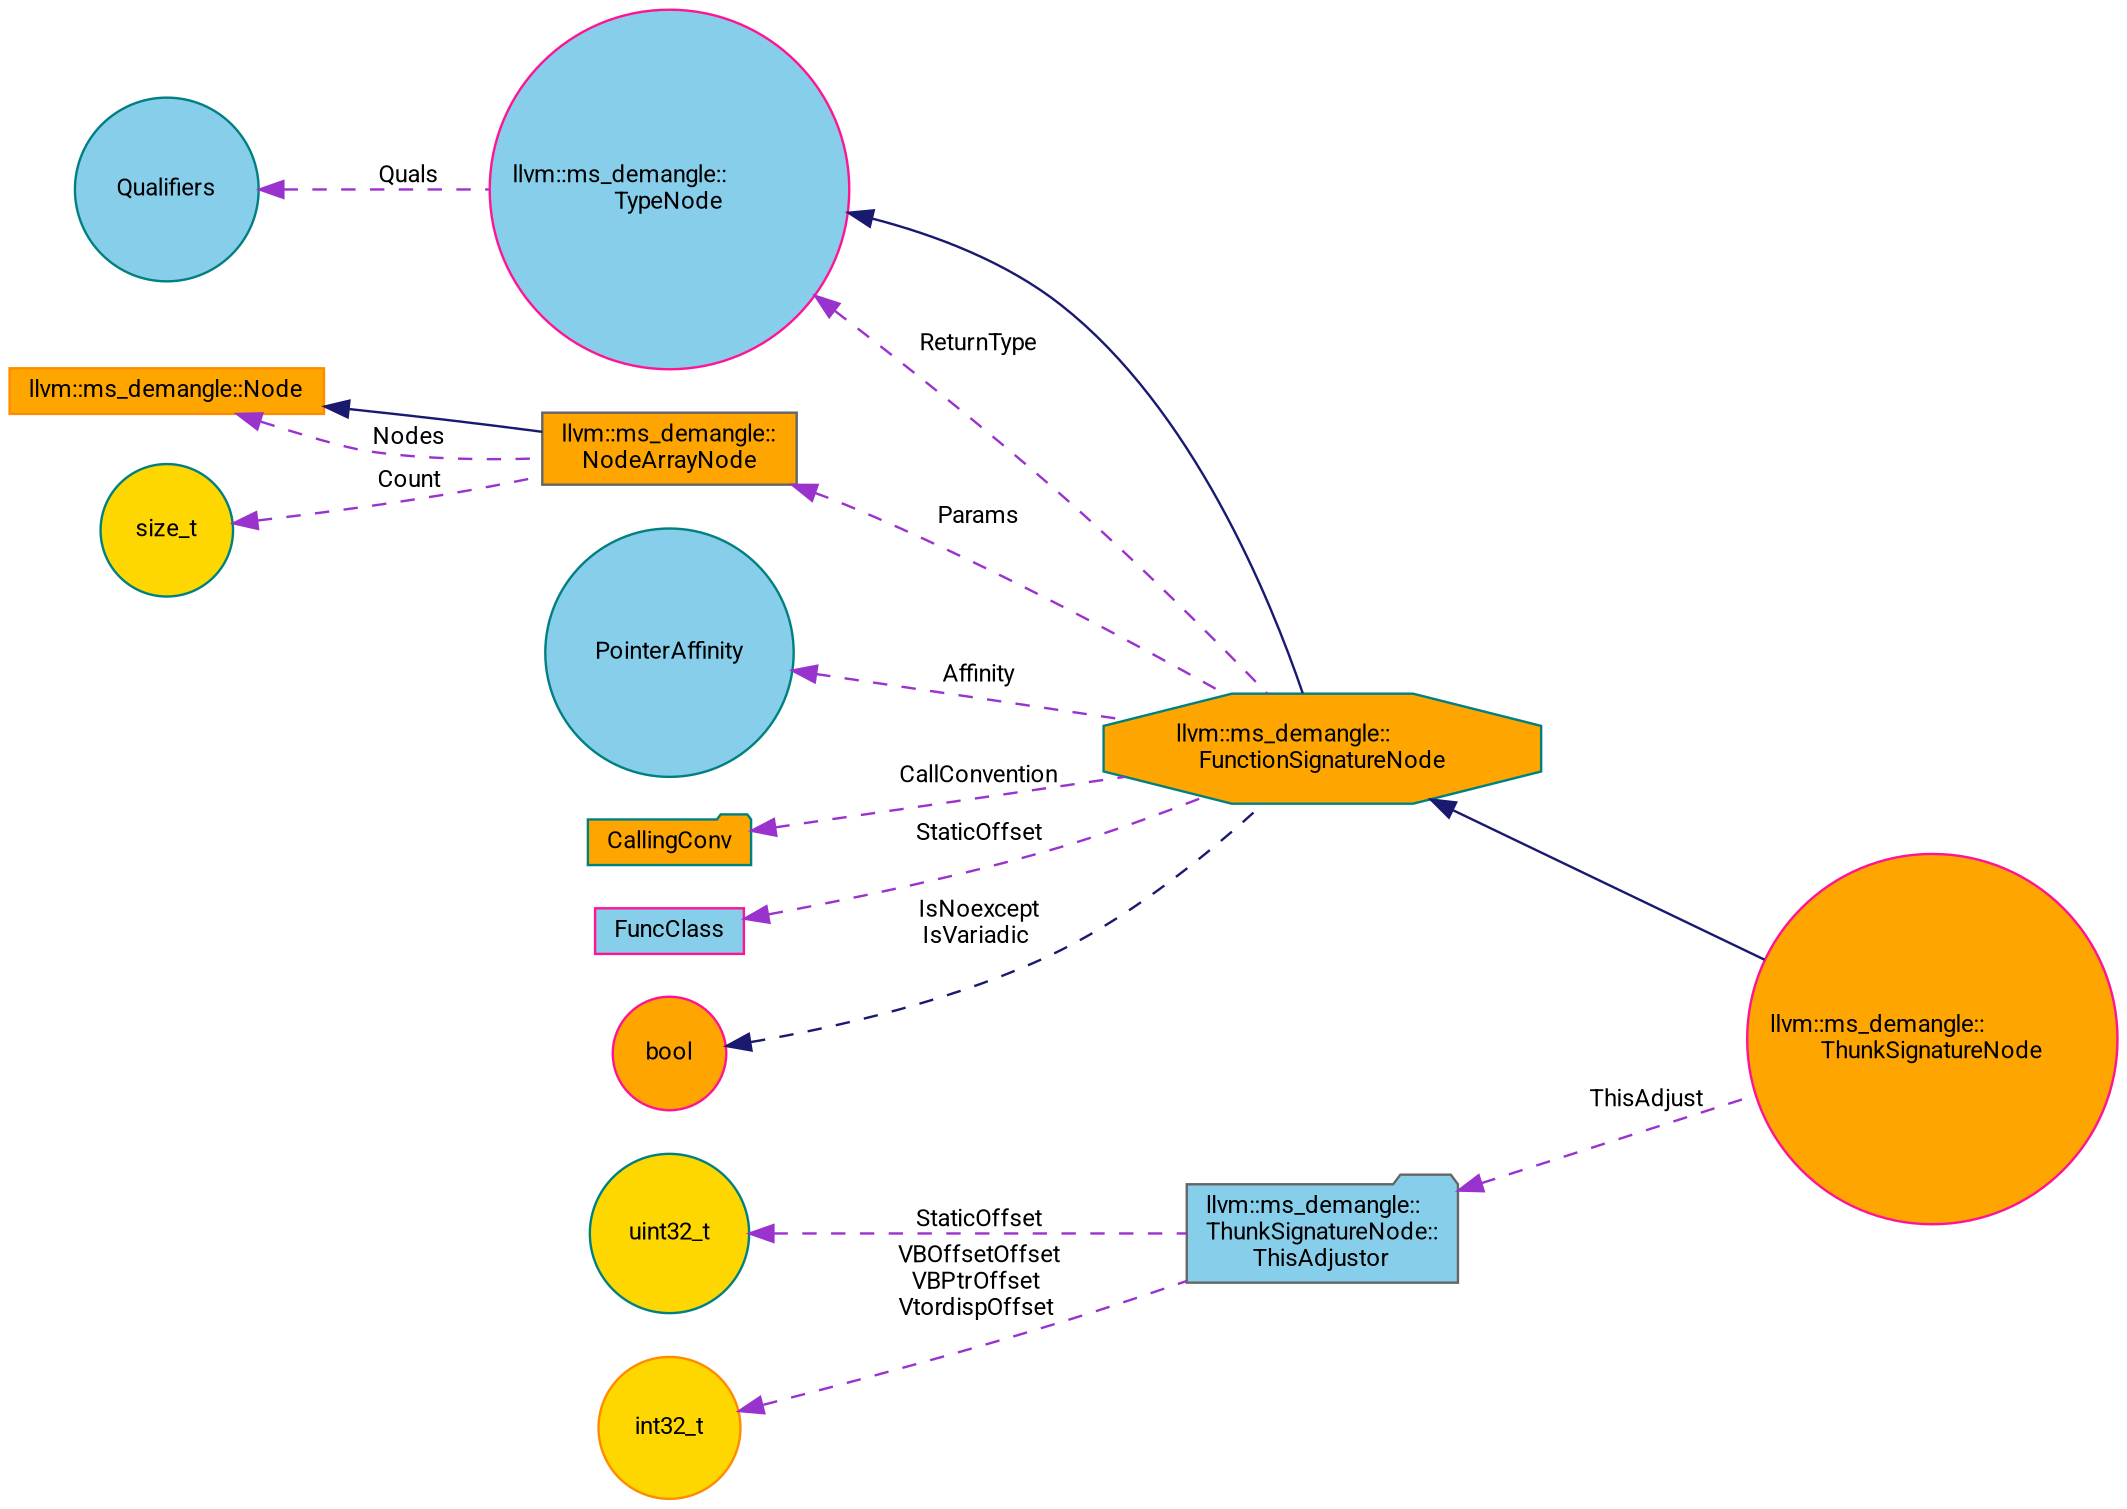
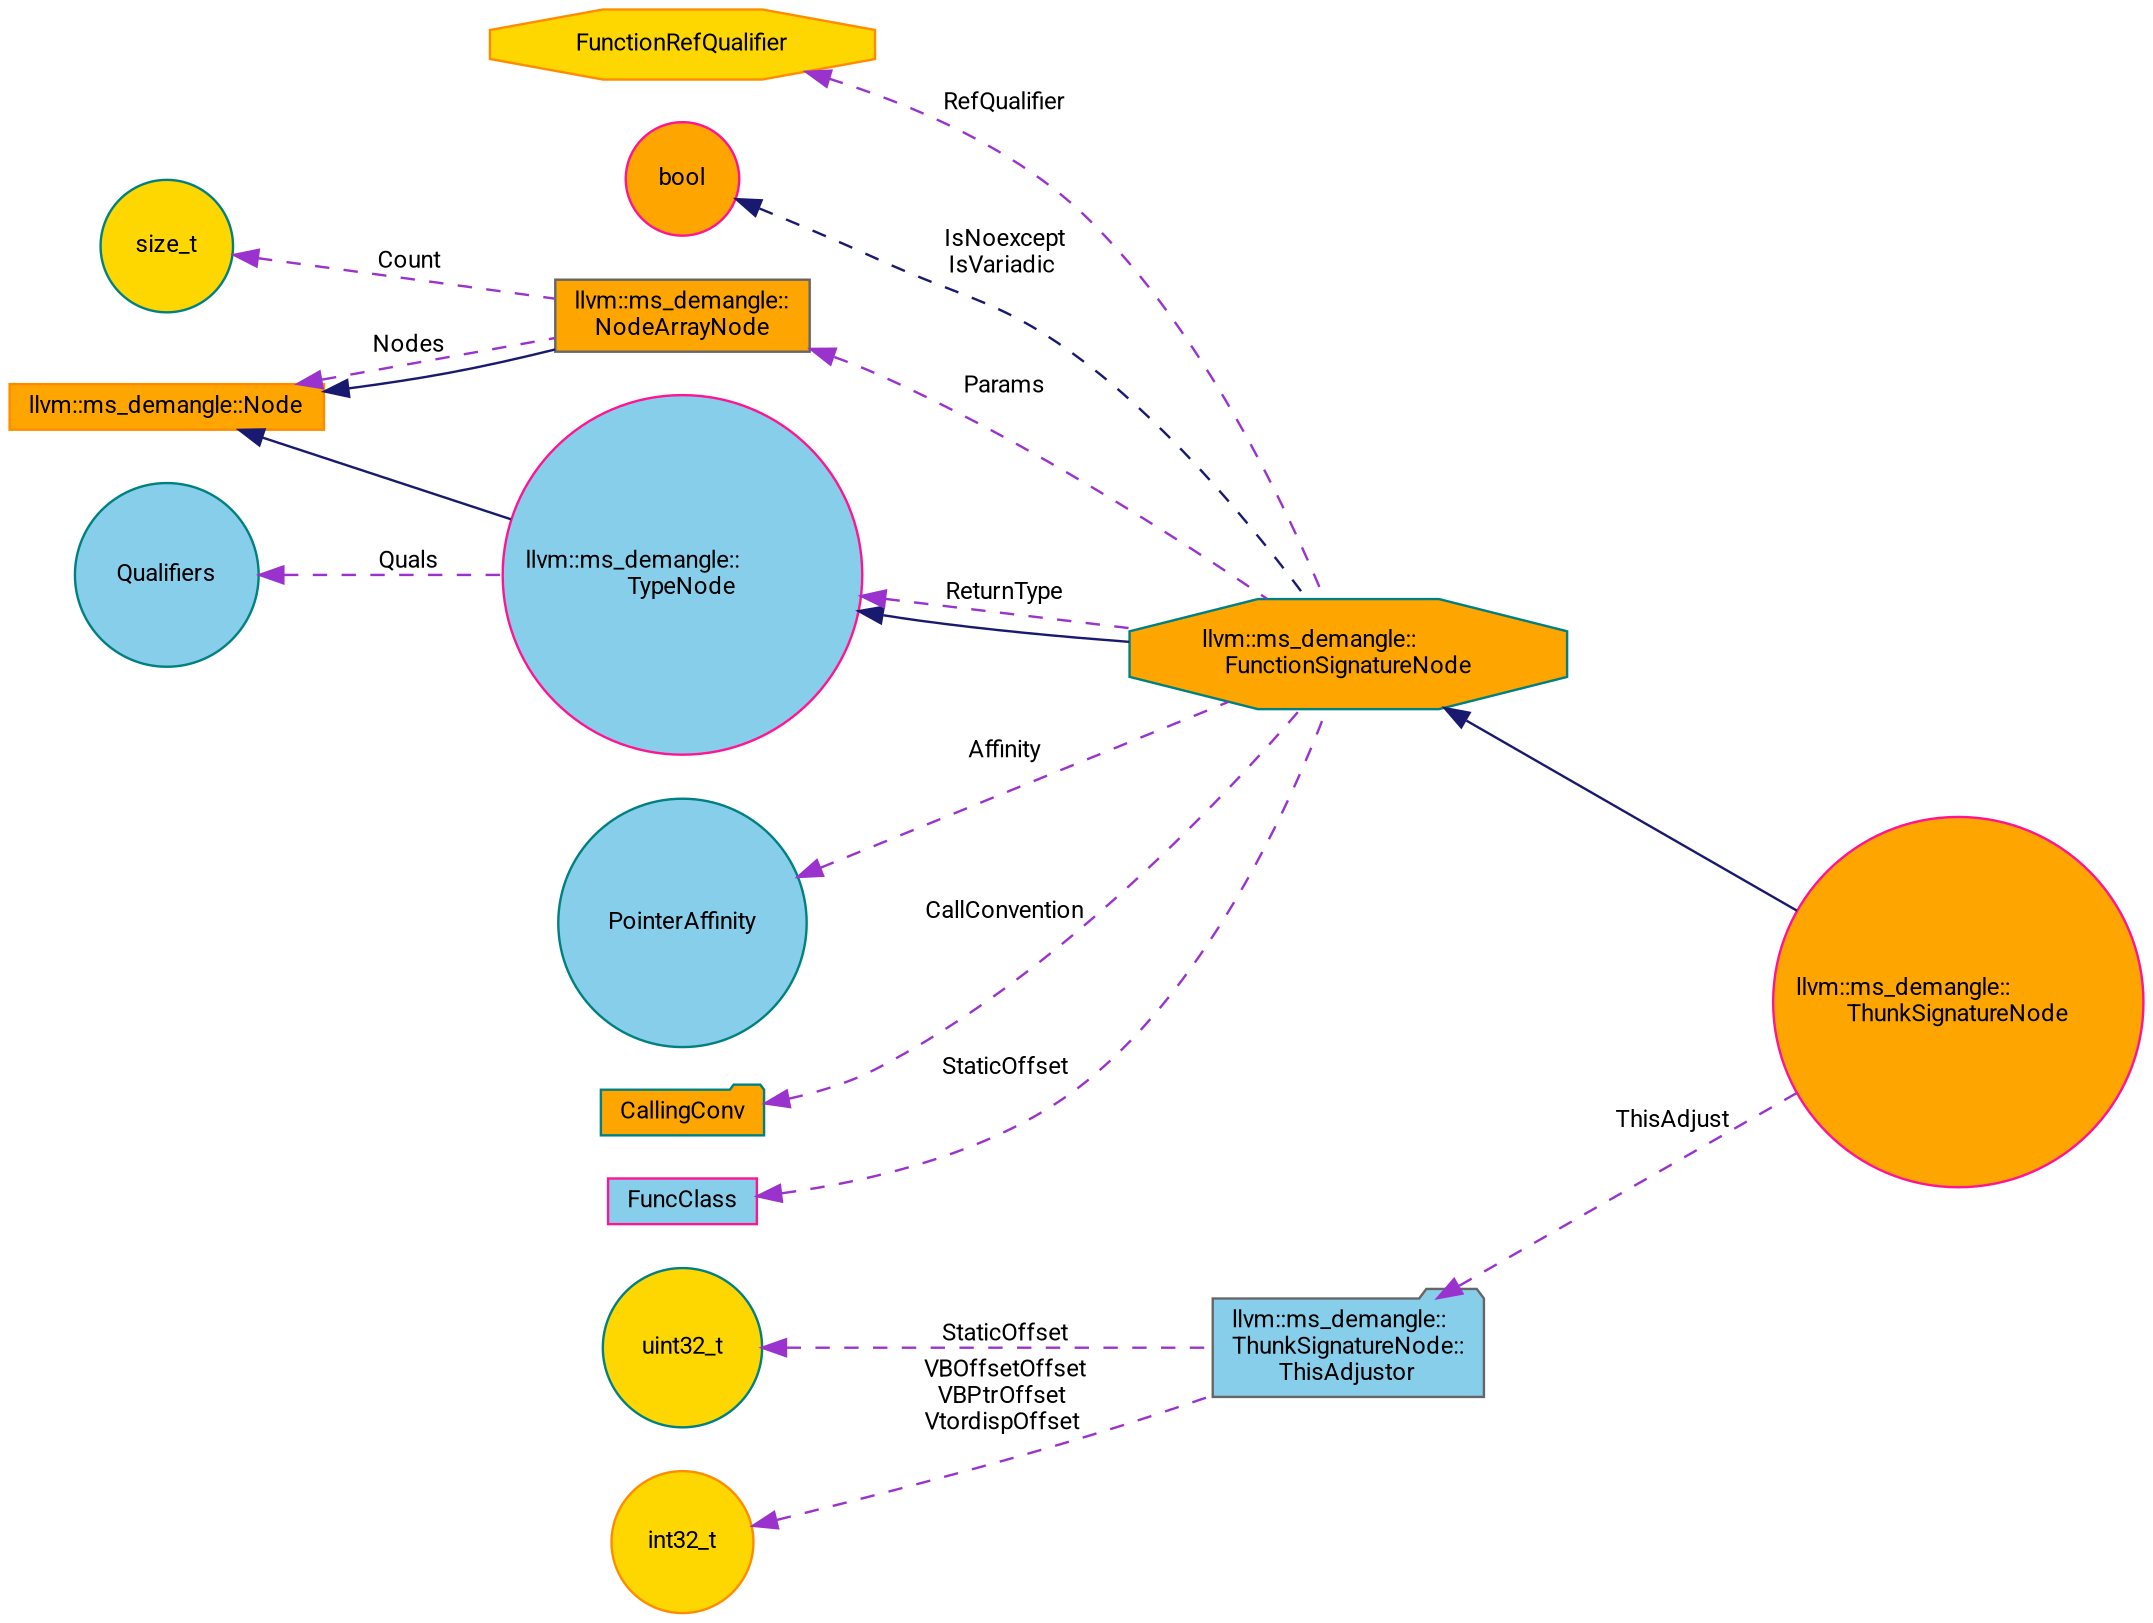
none -> (682, 44)
none -> (387, 478)
